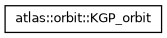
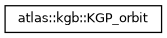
(83, 19) -> (83, 19)
